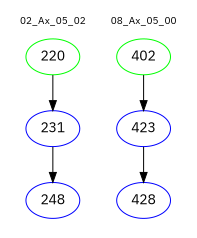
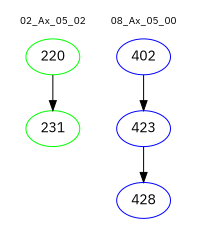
(144, 57) -> (144, 57)
(53, 129) -> (53, 129)
(53, 200) -> none
